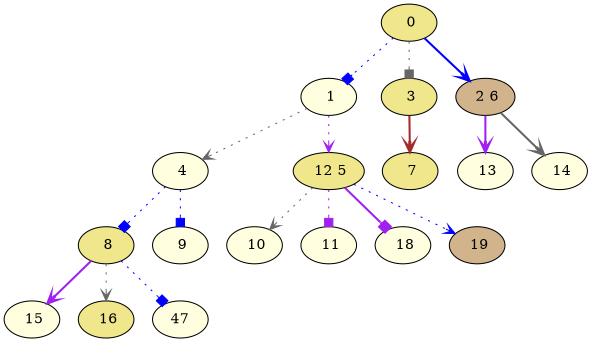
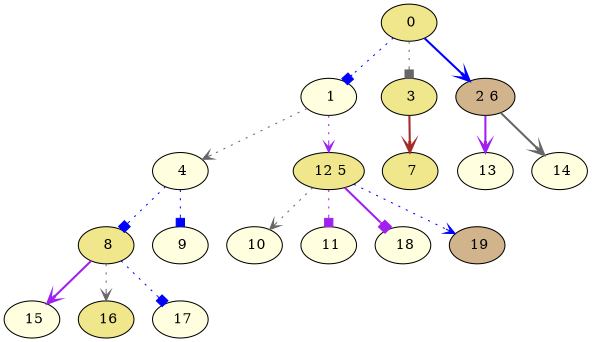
(180, 319) -> (180, 319)
